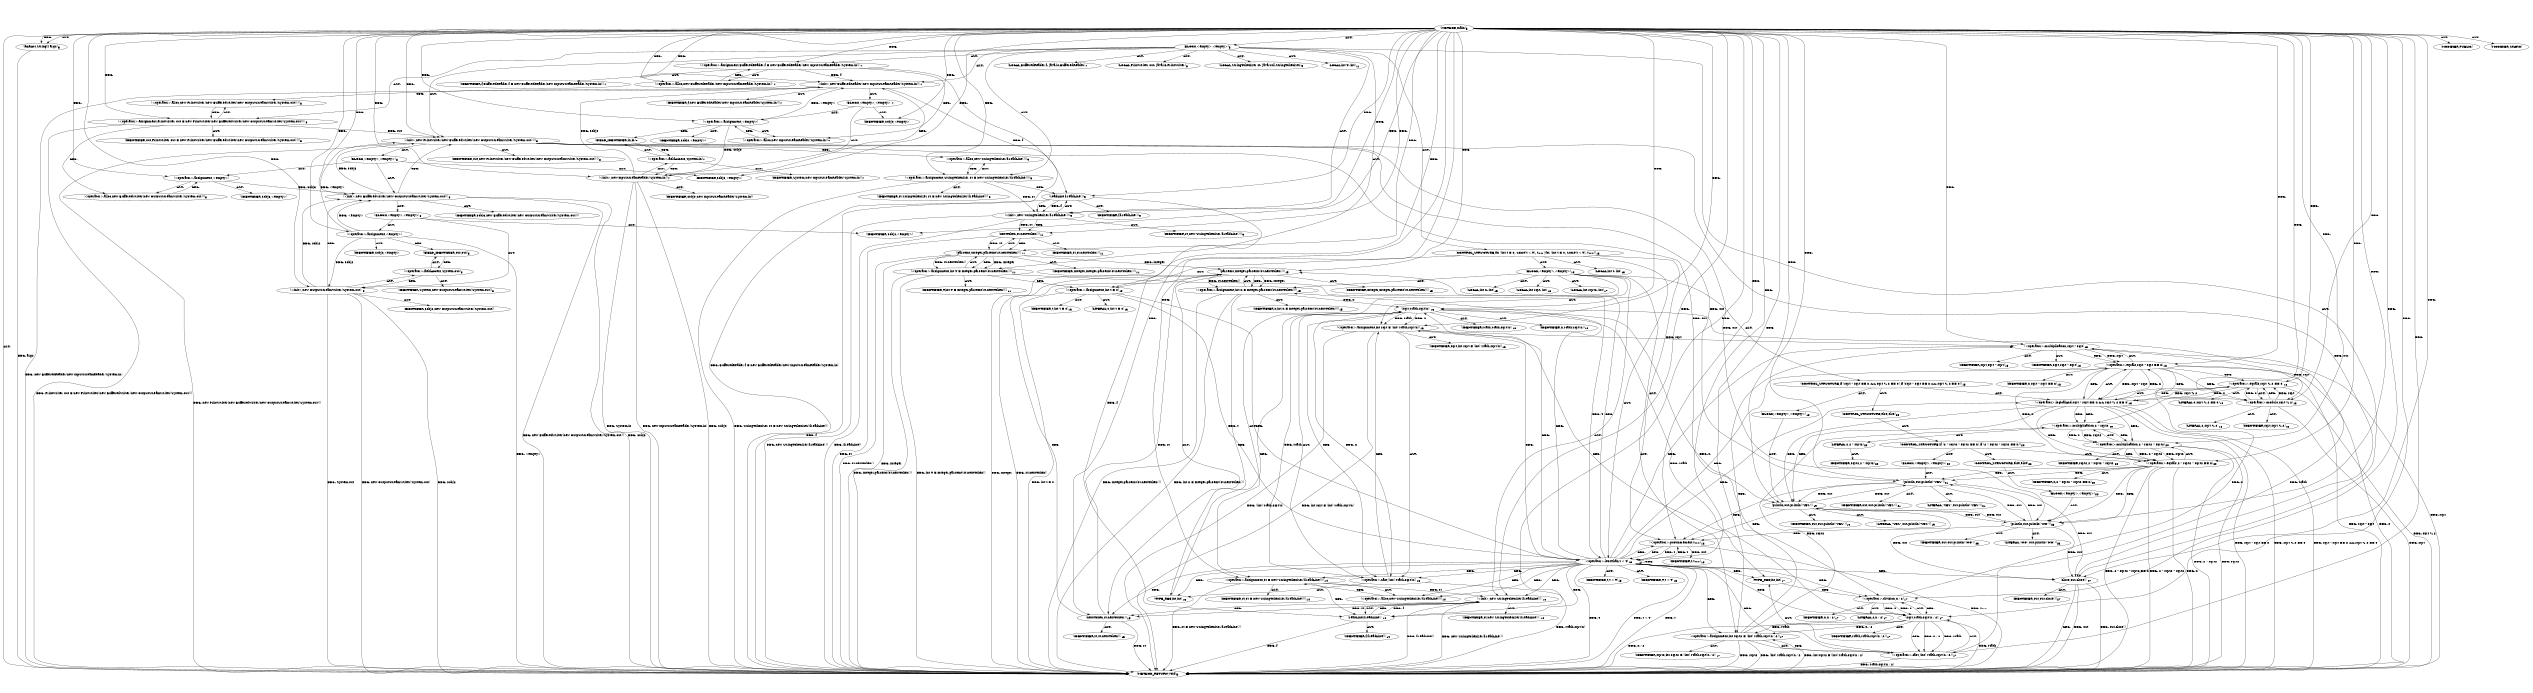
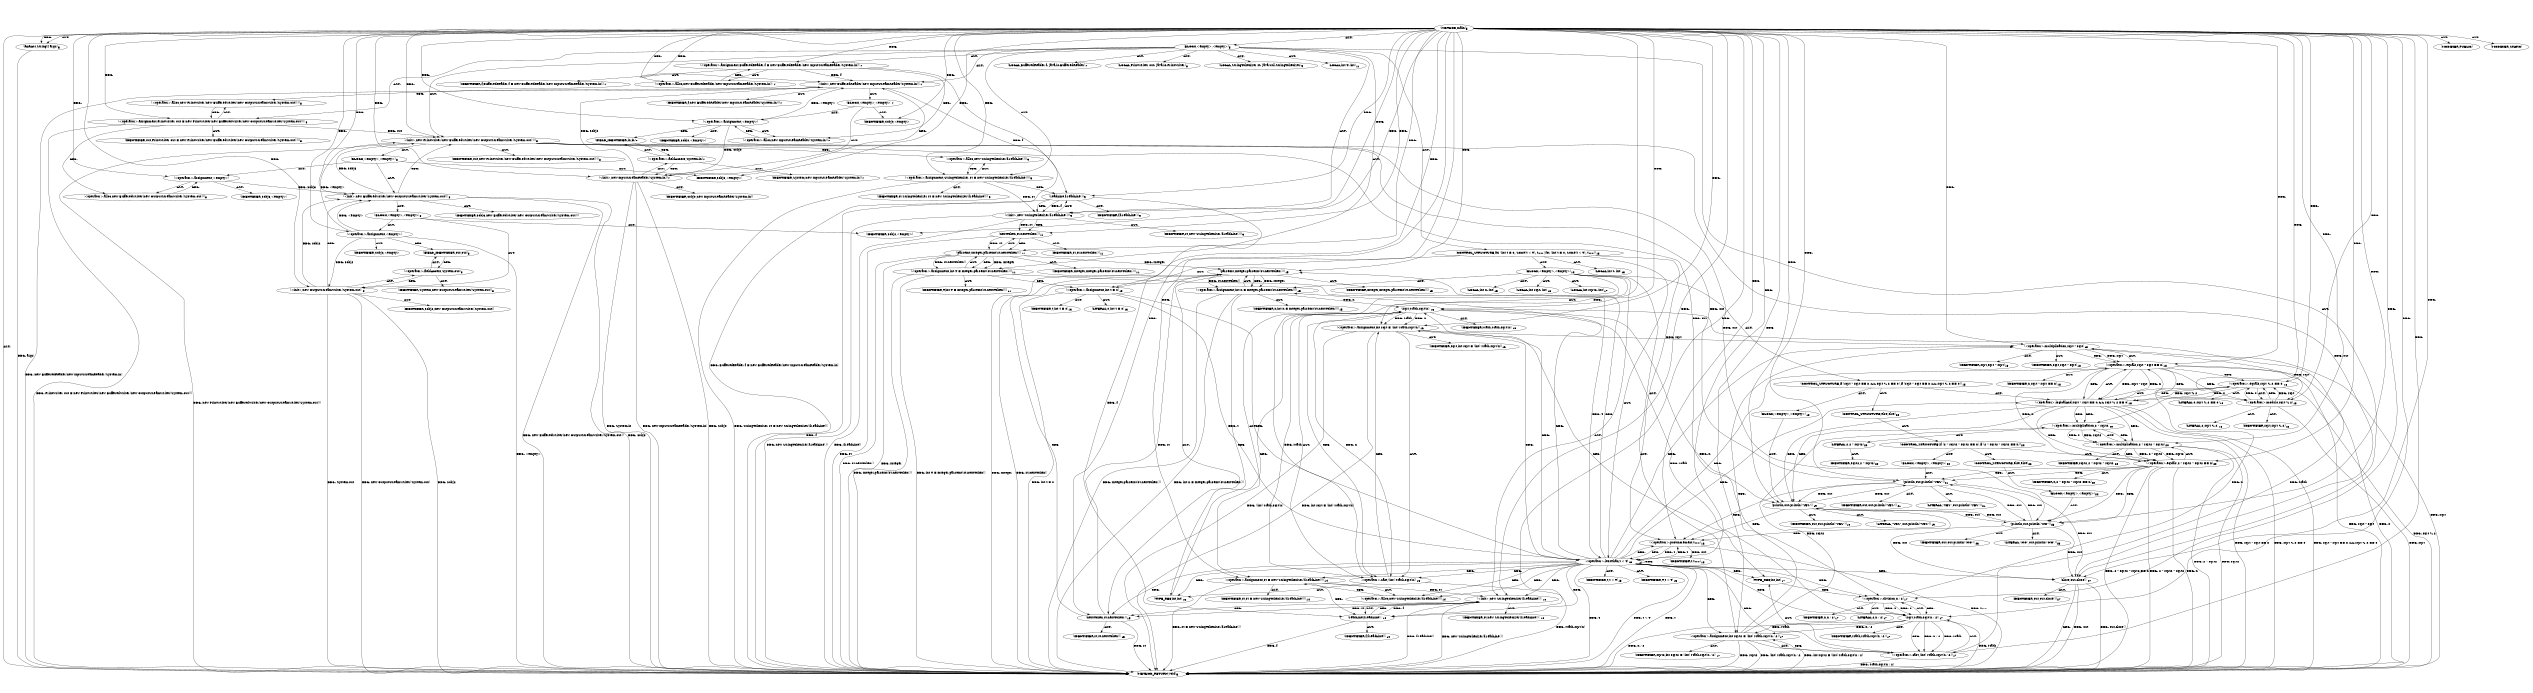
none -> (1512, 303)
(1564, 328) -> none
